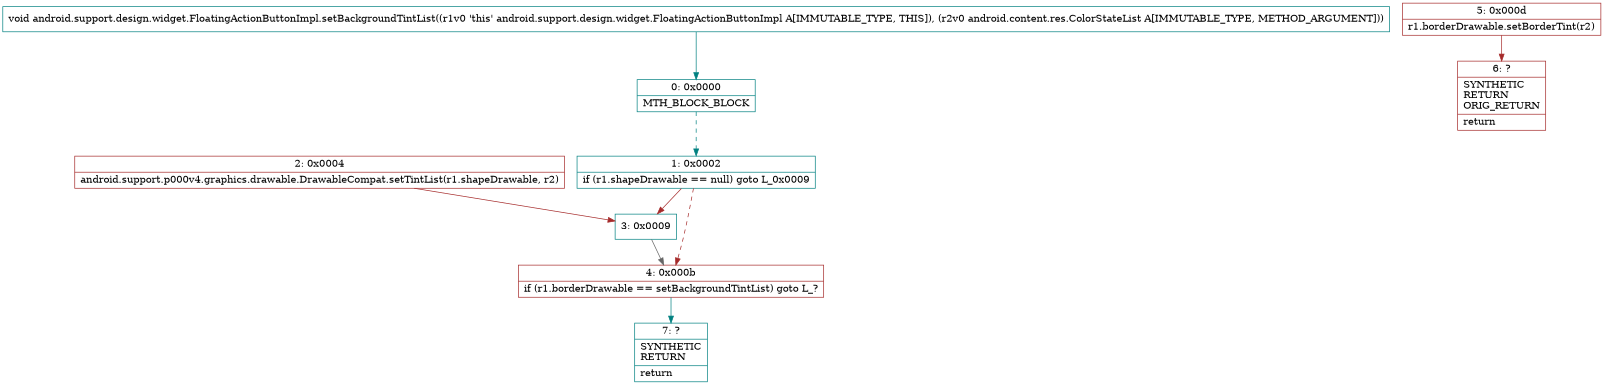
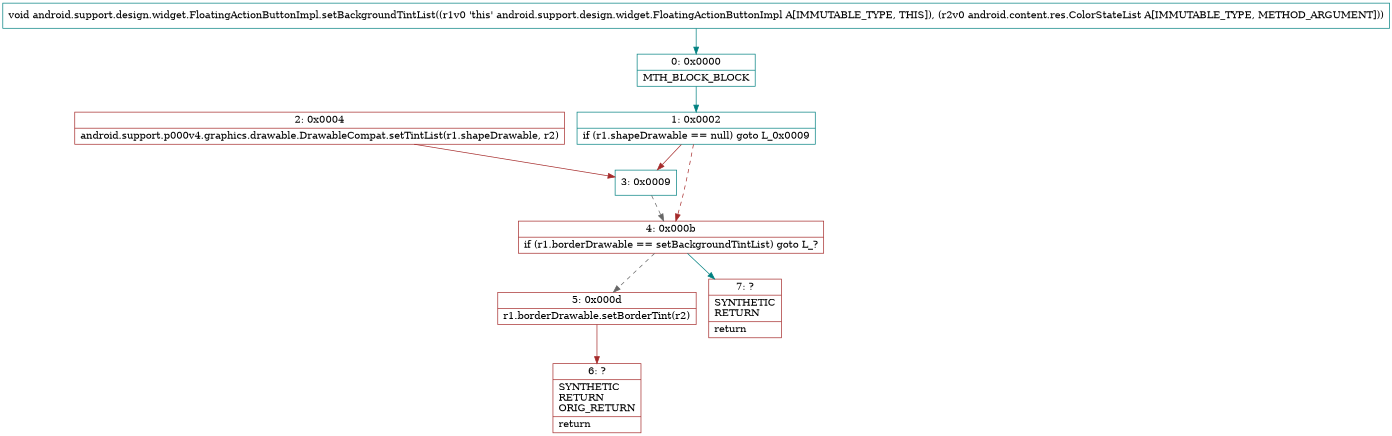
(696, 130) -> (696, 96)
(656, 249) -> (656, 205)
none -> (637, 270)
(671, 352) -> (745, 308)
